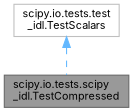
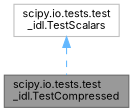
(67, 91) -> (67, 91)
